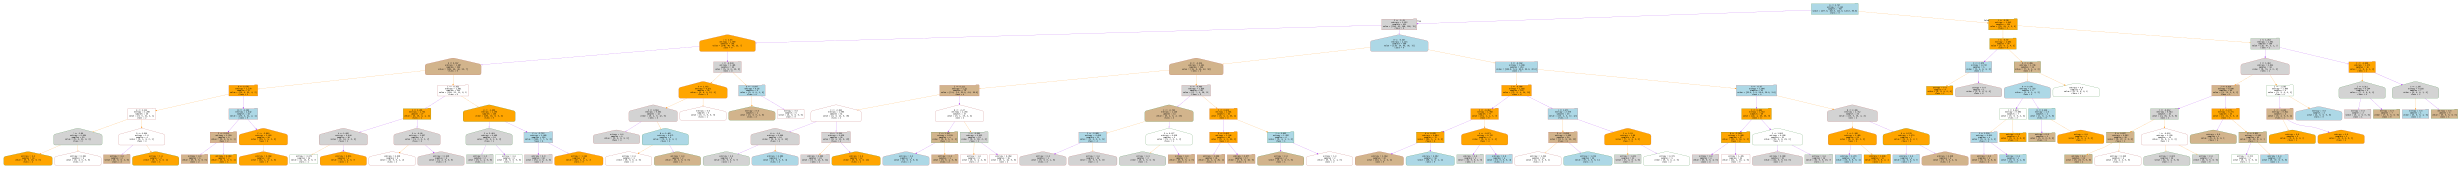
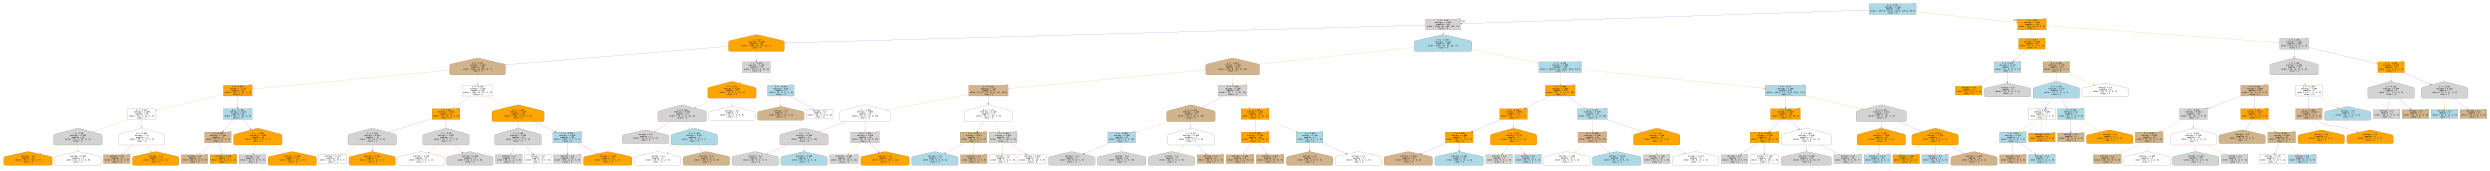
none -> (252, 159)
